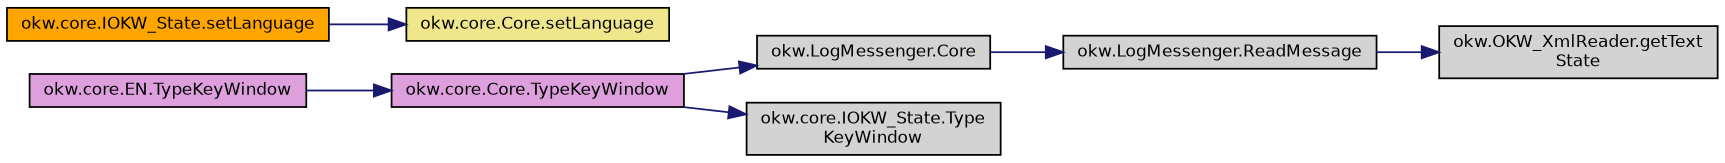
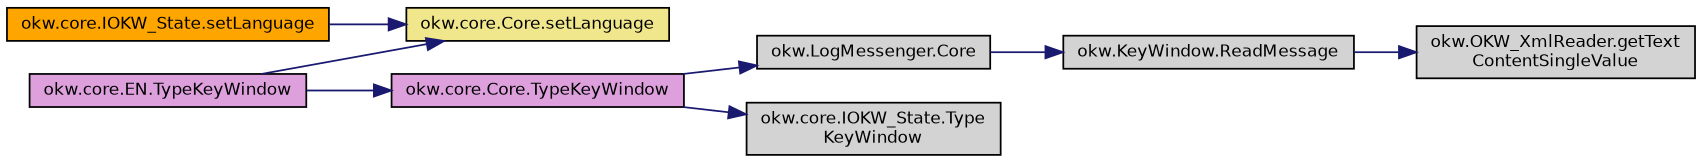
(1220, 52) -> (1209, 52)
(1578, 52) -> (1556, 52)
none -> (344, 59)
